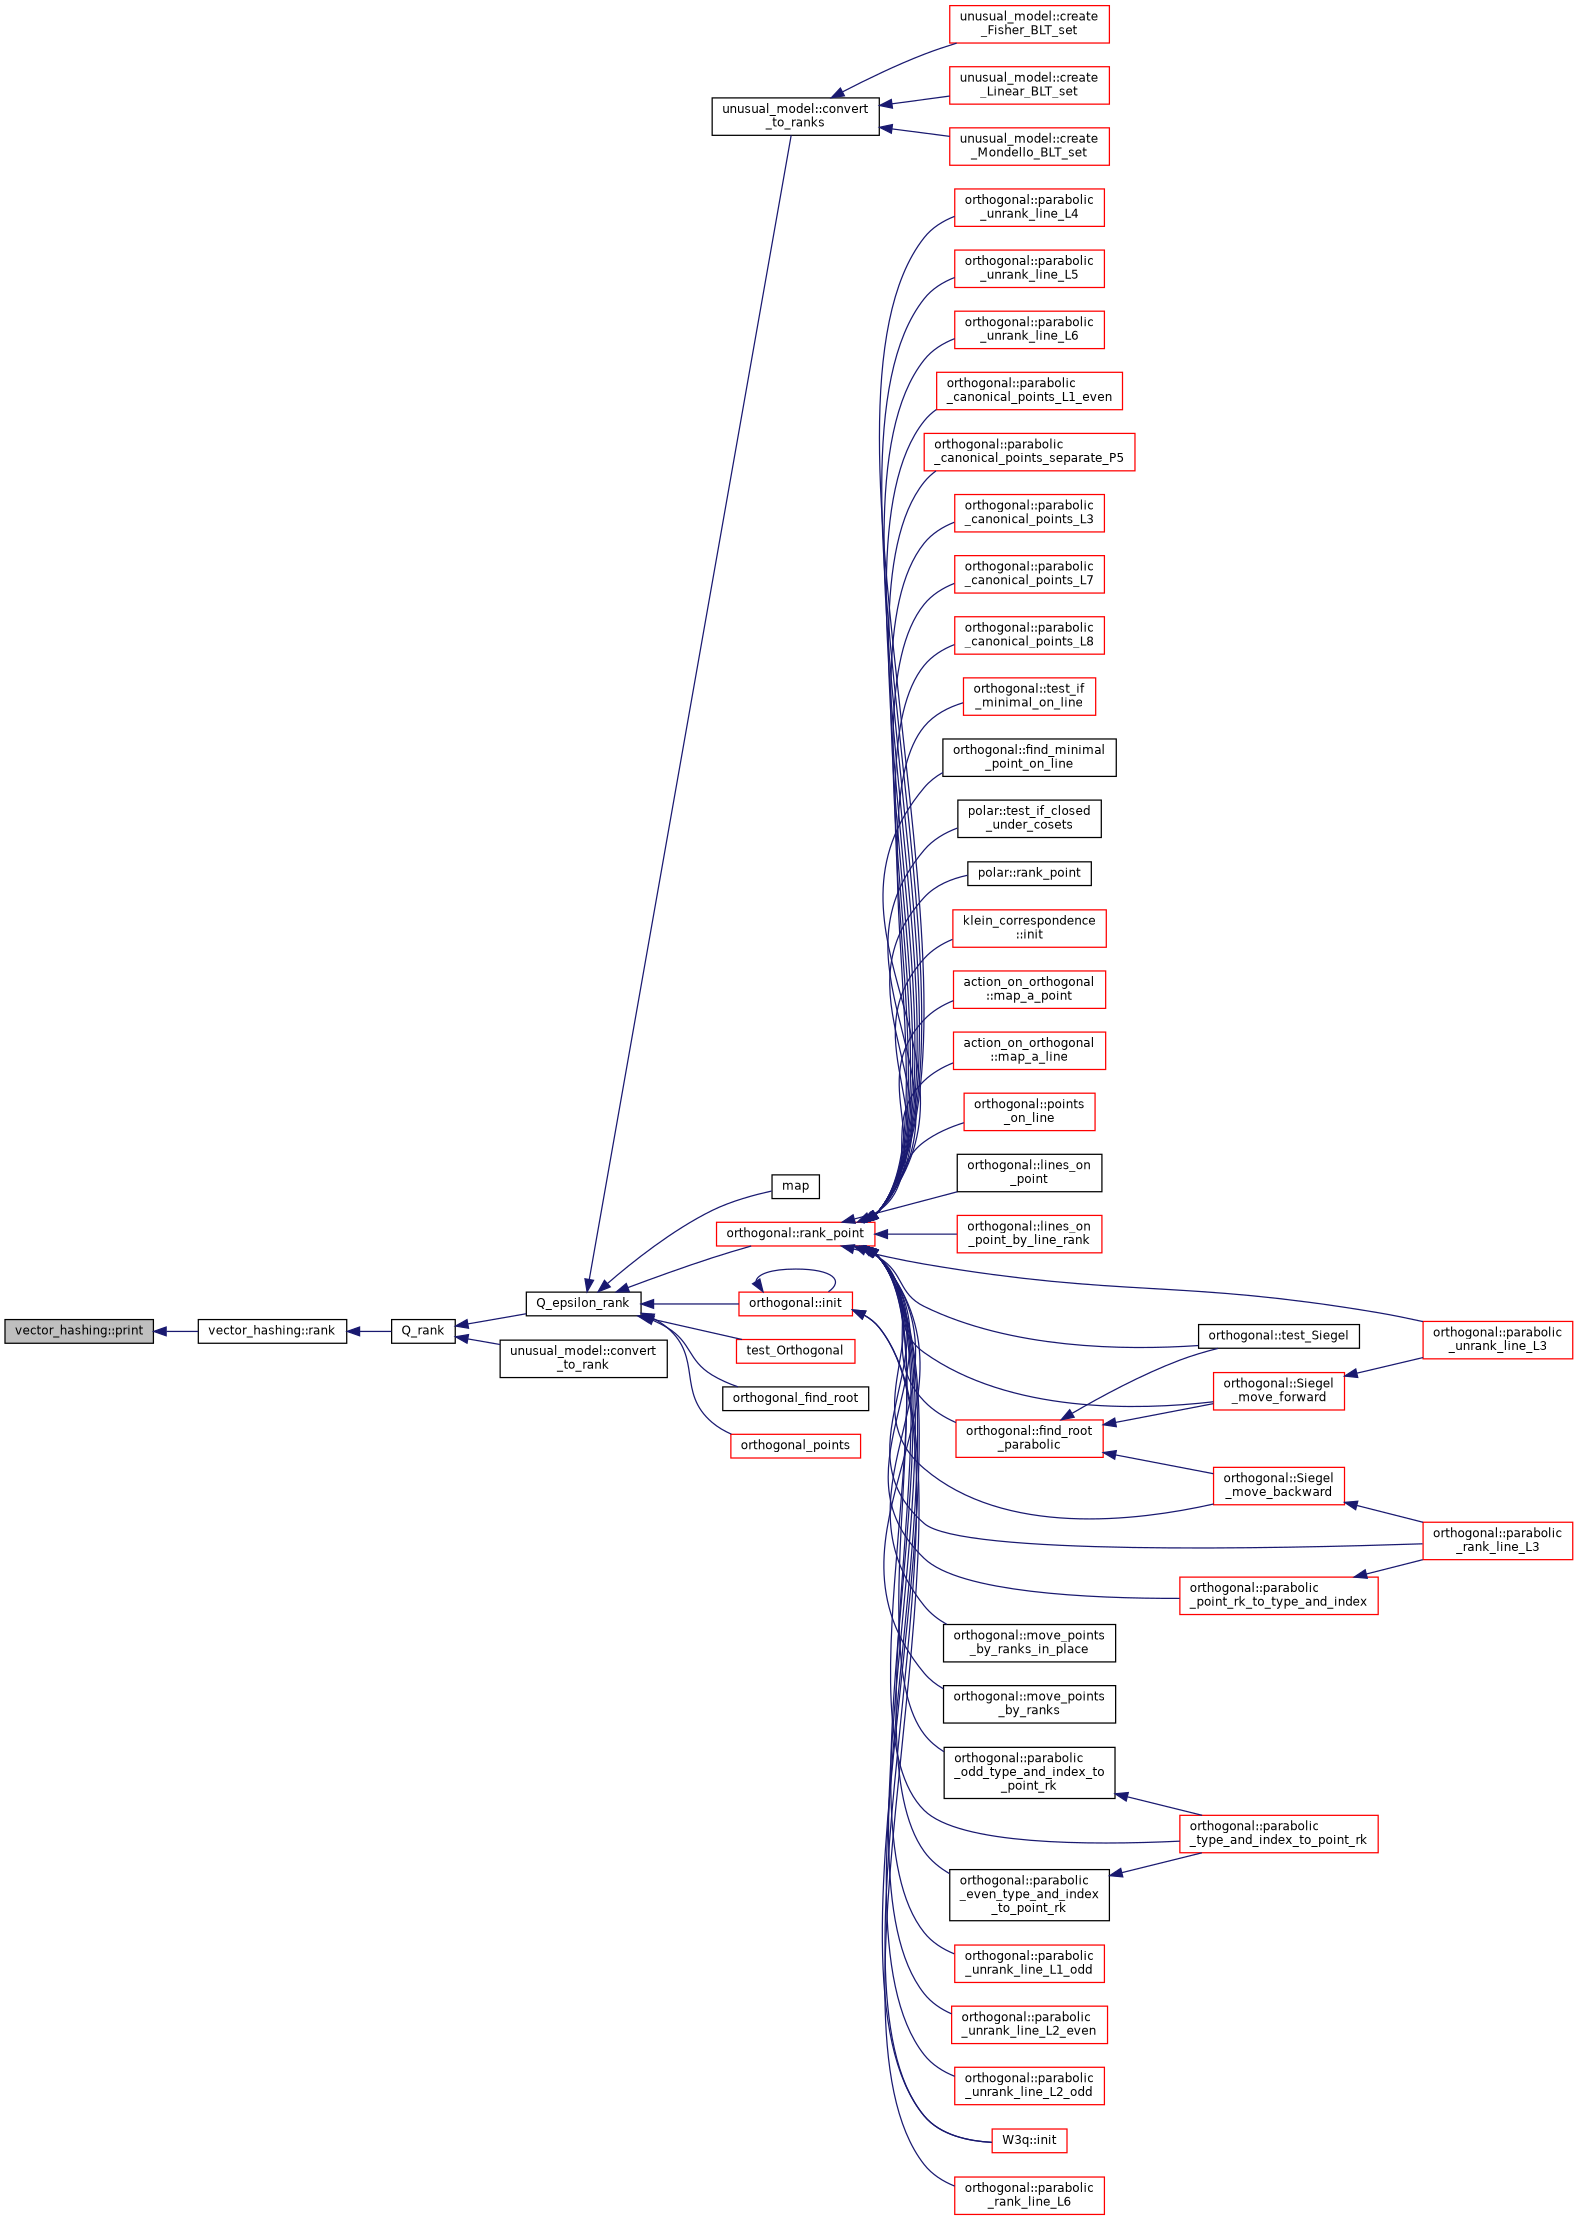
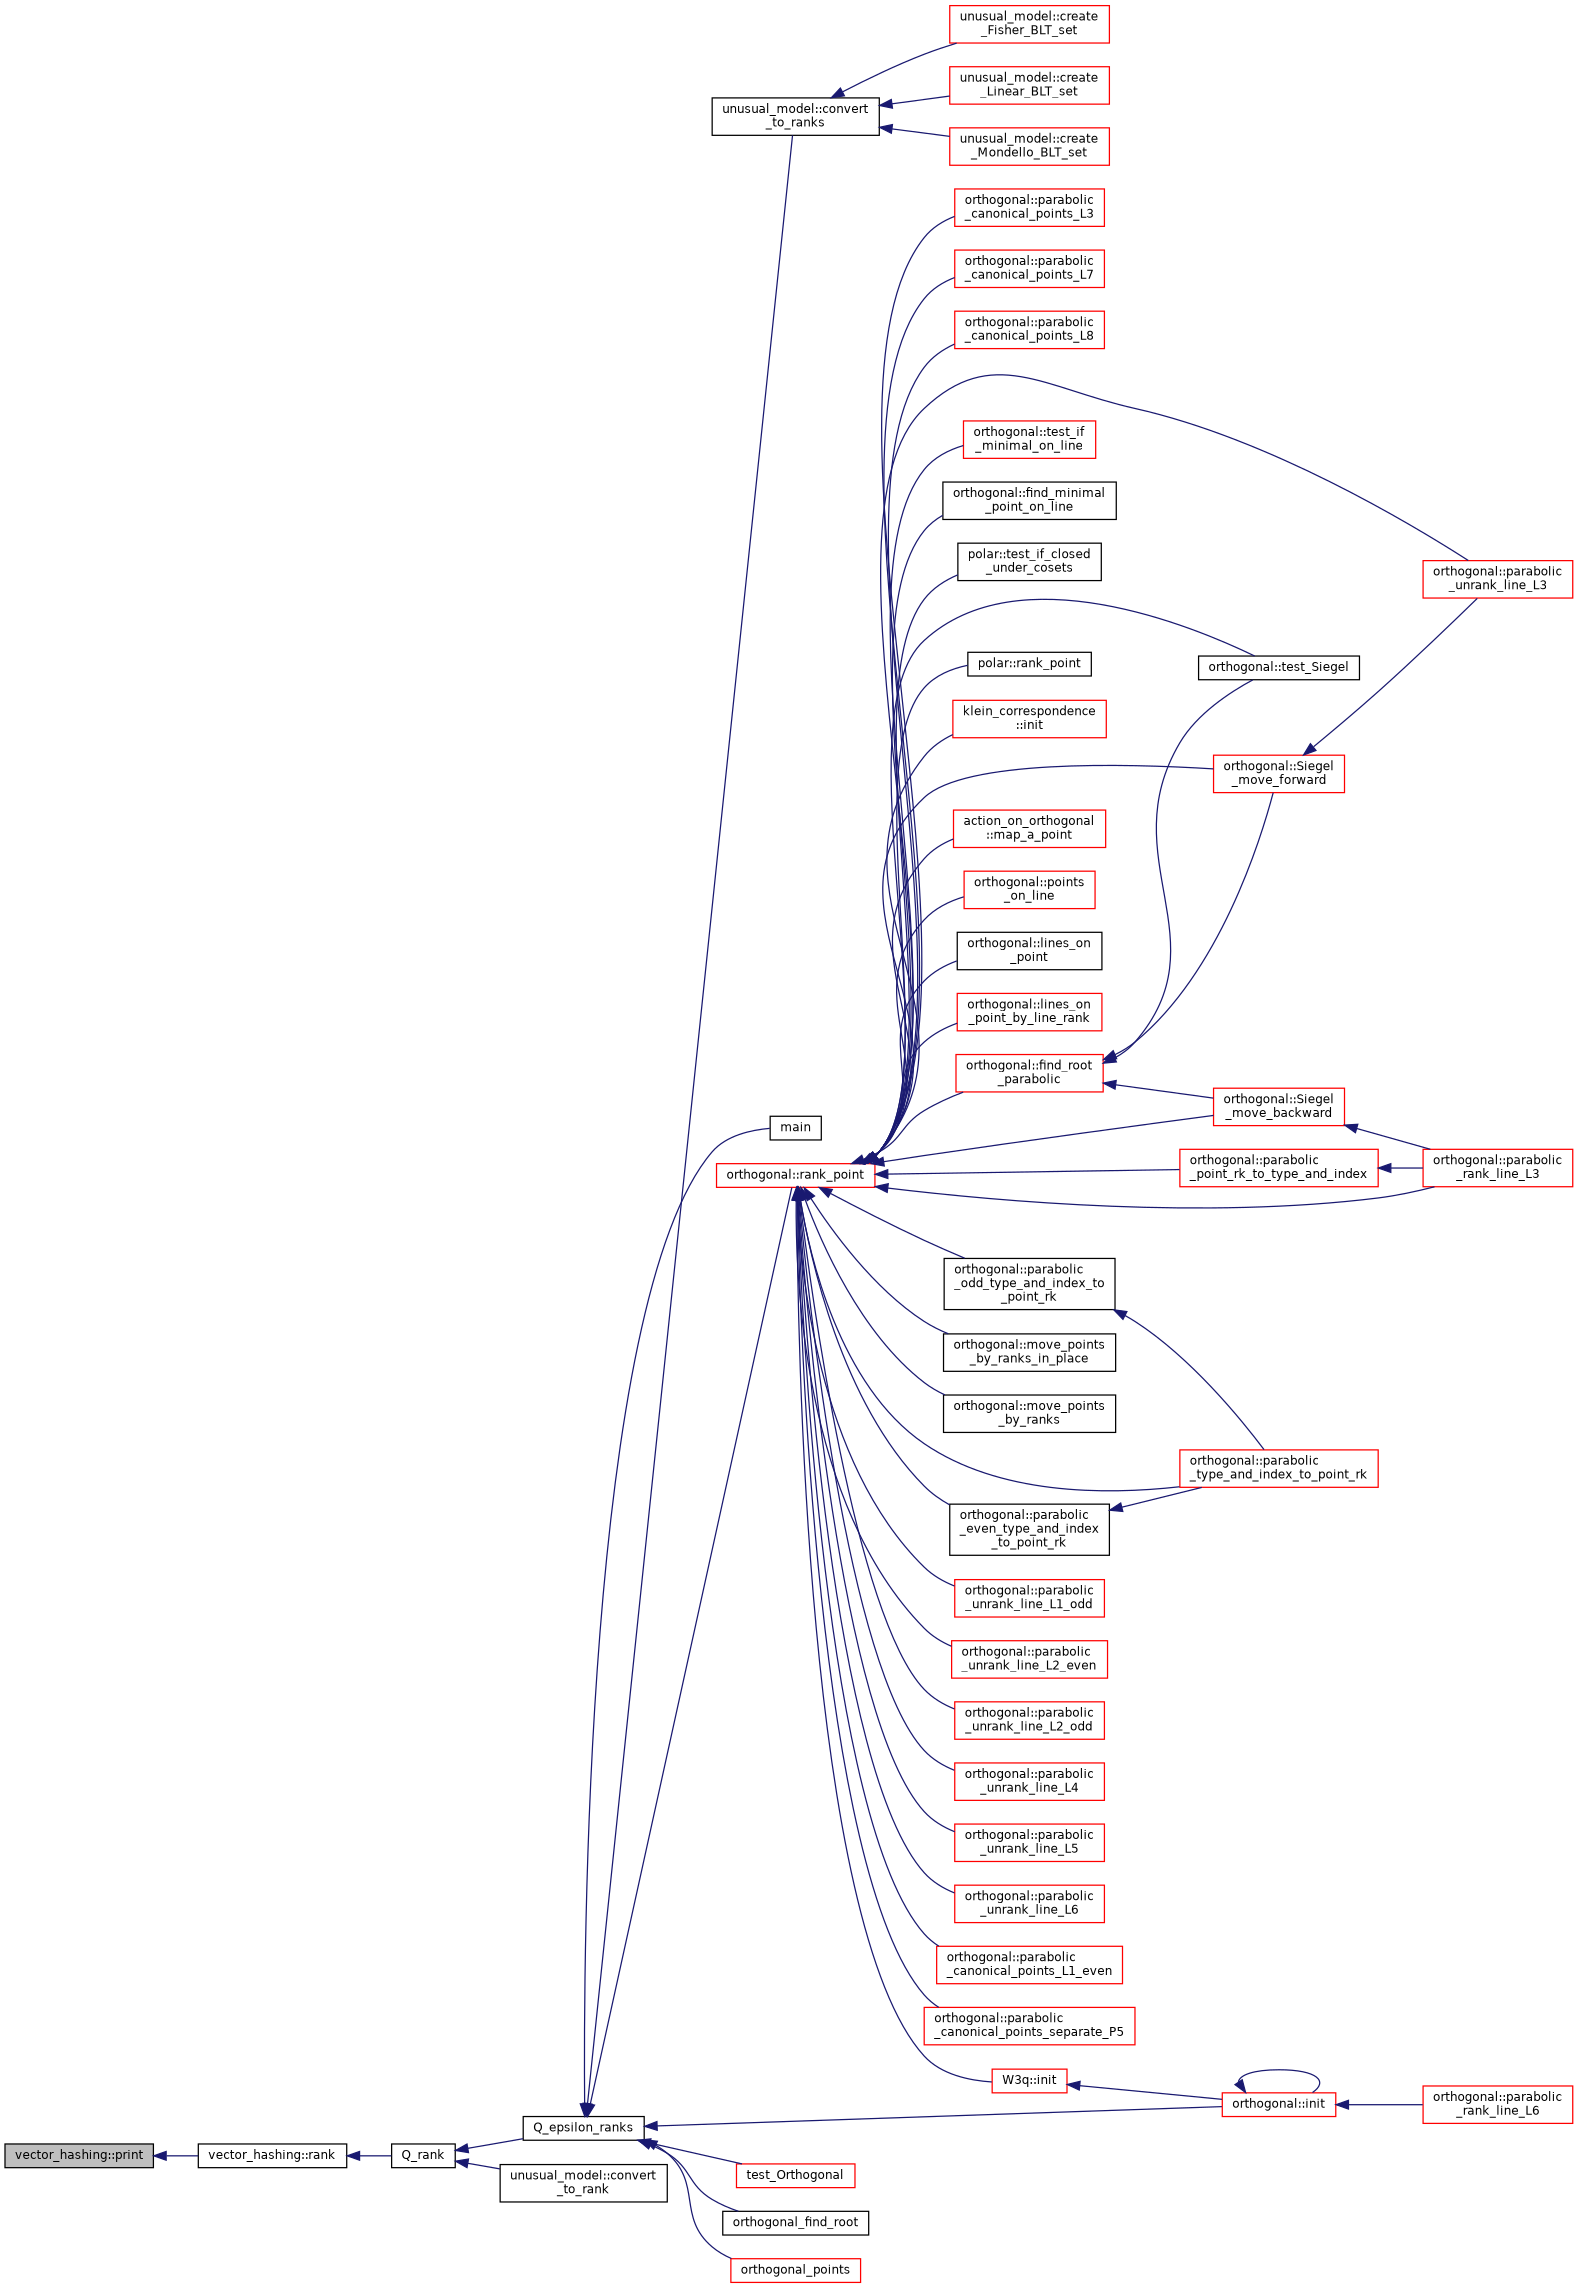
(1030, 1051) -> none
(796, 1187) -> (796, 1128)
(584, 1304) -> (584, 2128)
(898, 1749) -> (1151, 2093)
